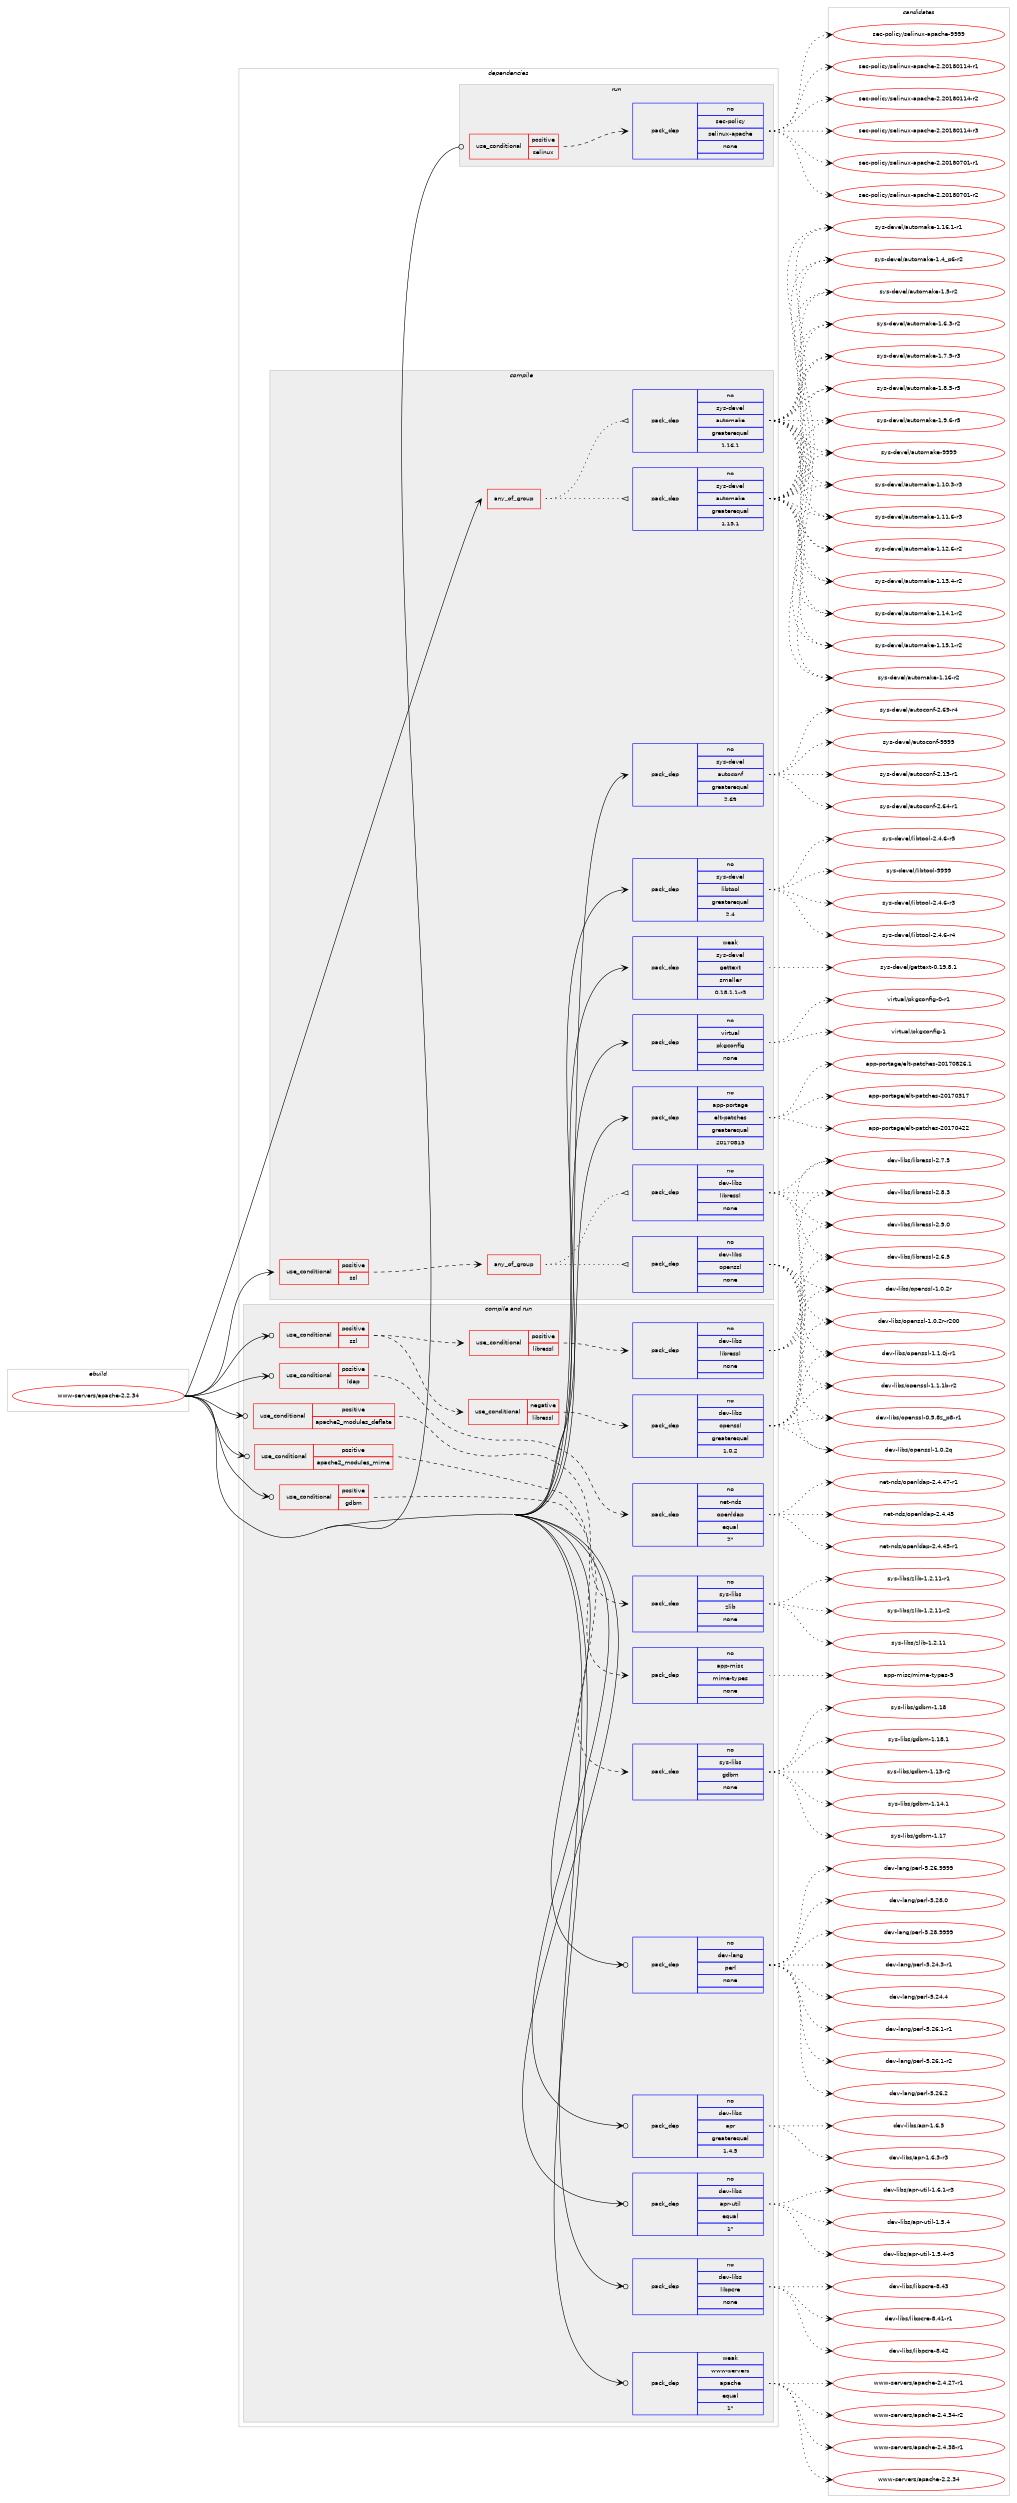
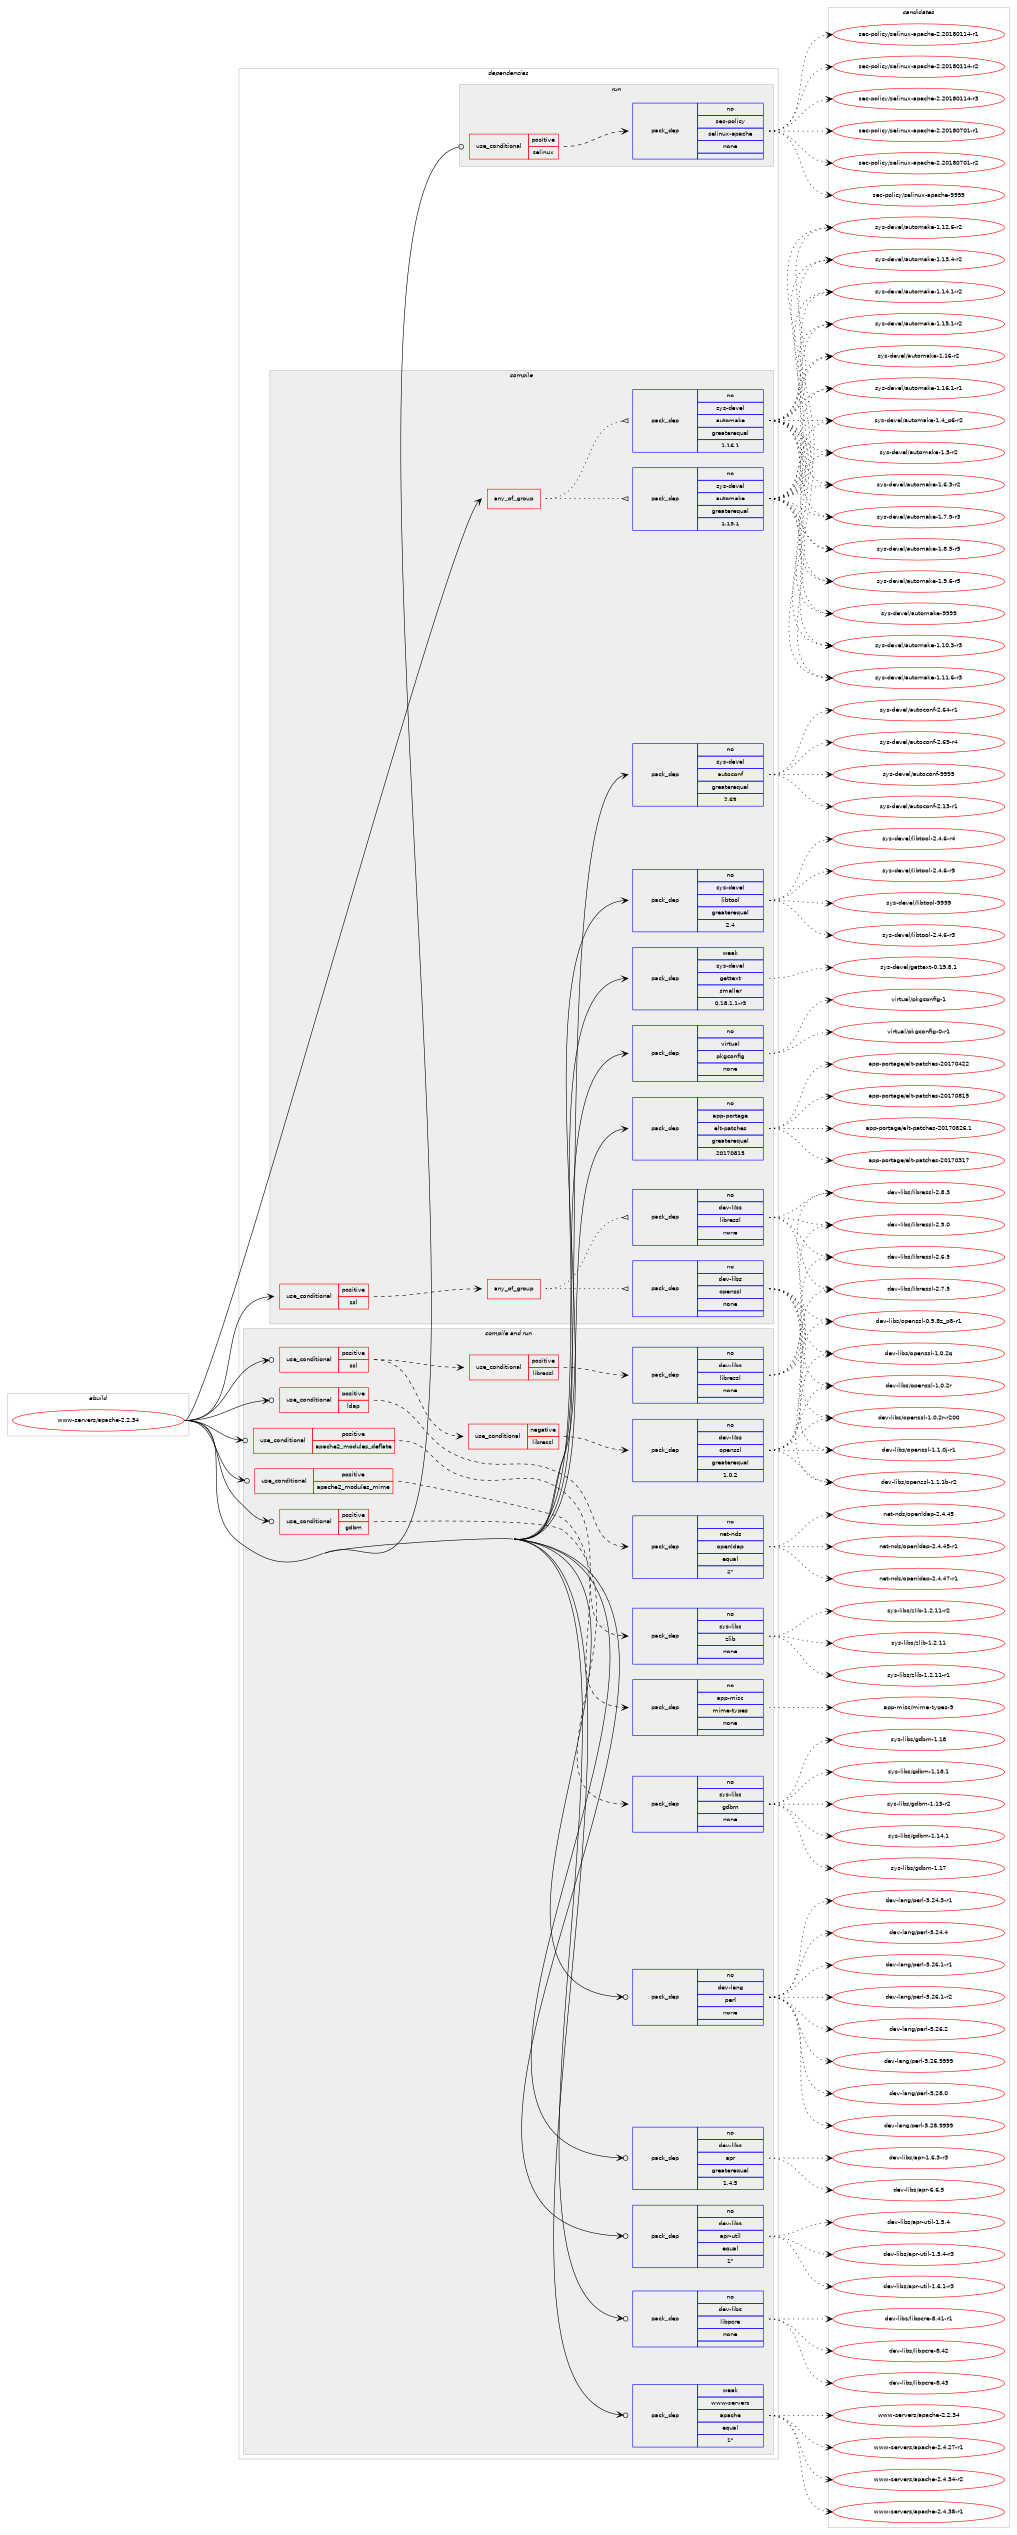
none -> (919, 1096)
(919, 2126) -> (919, 2190)
